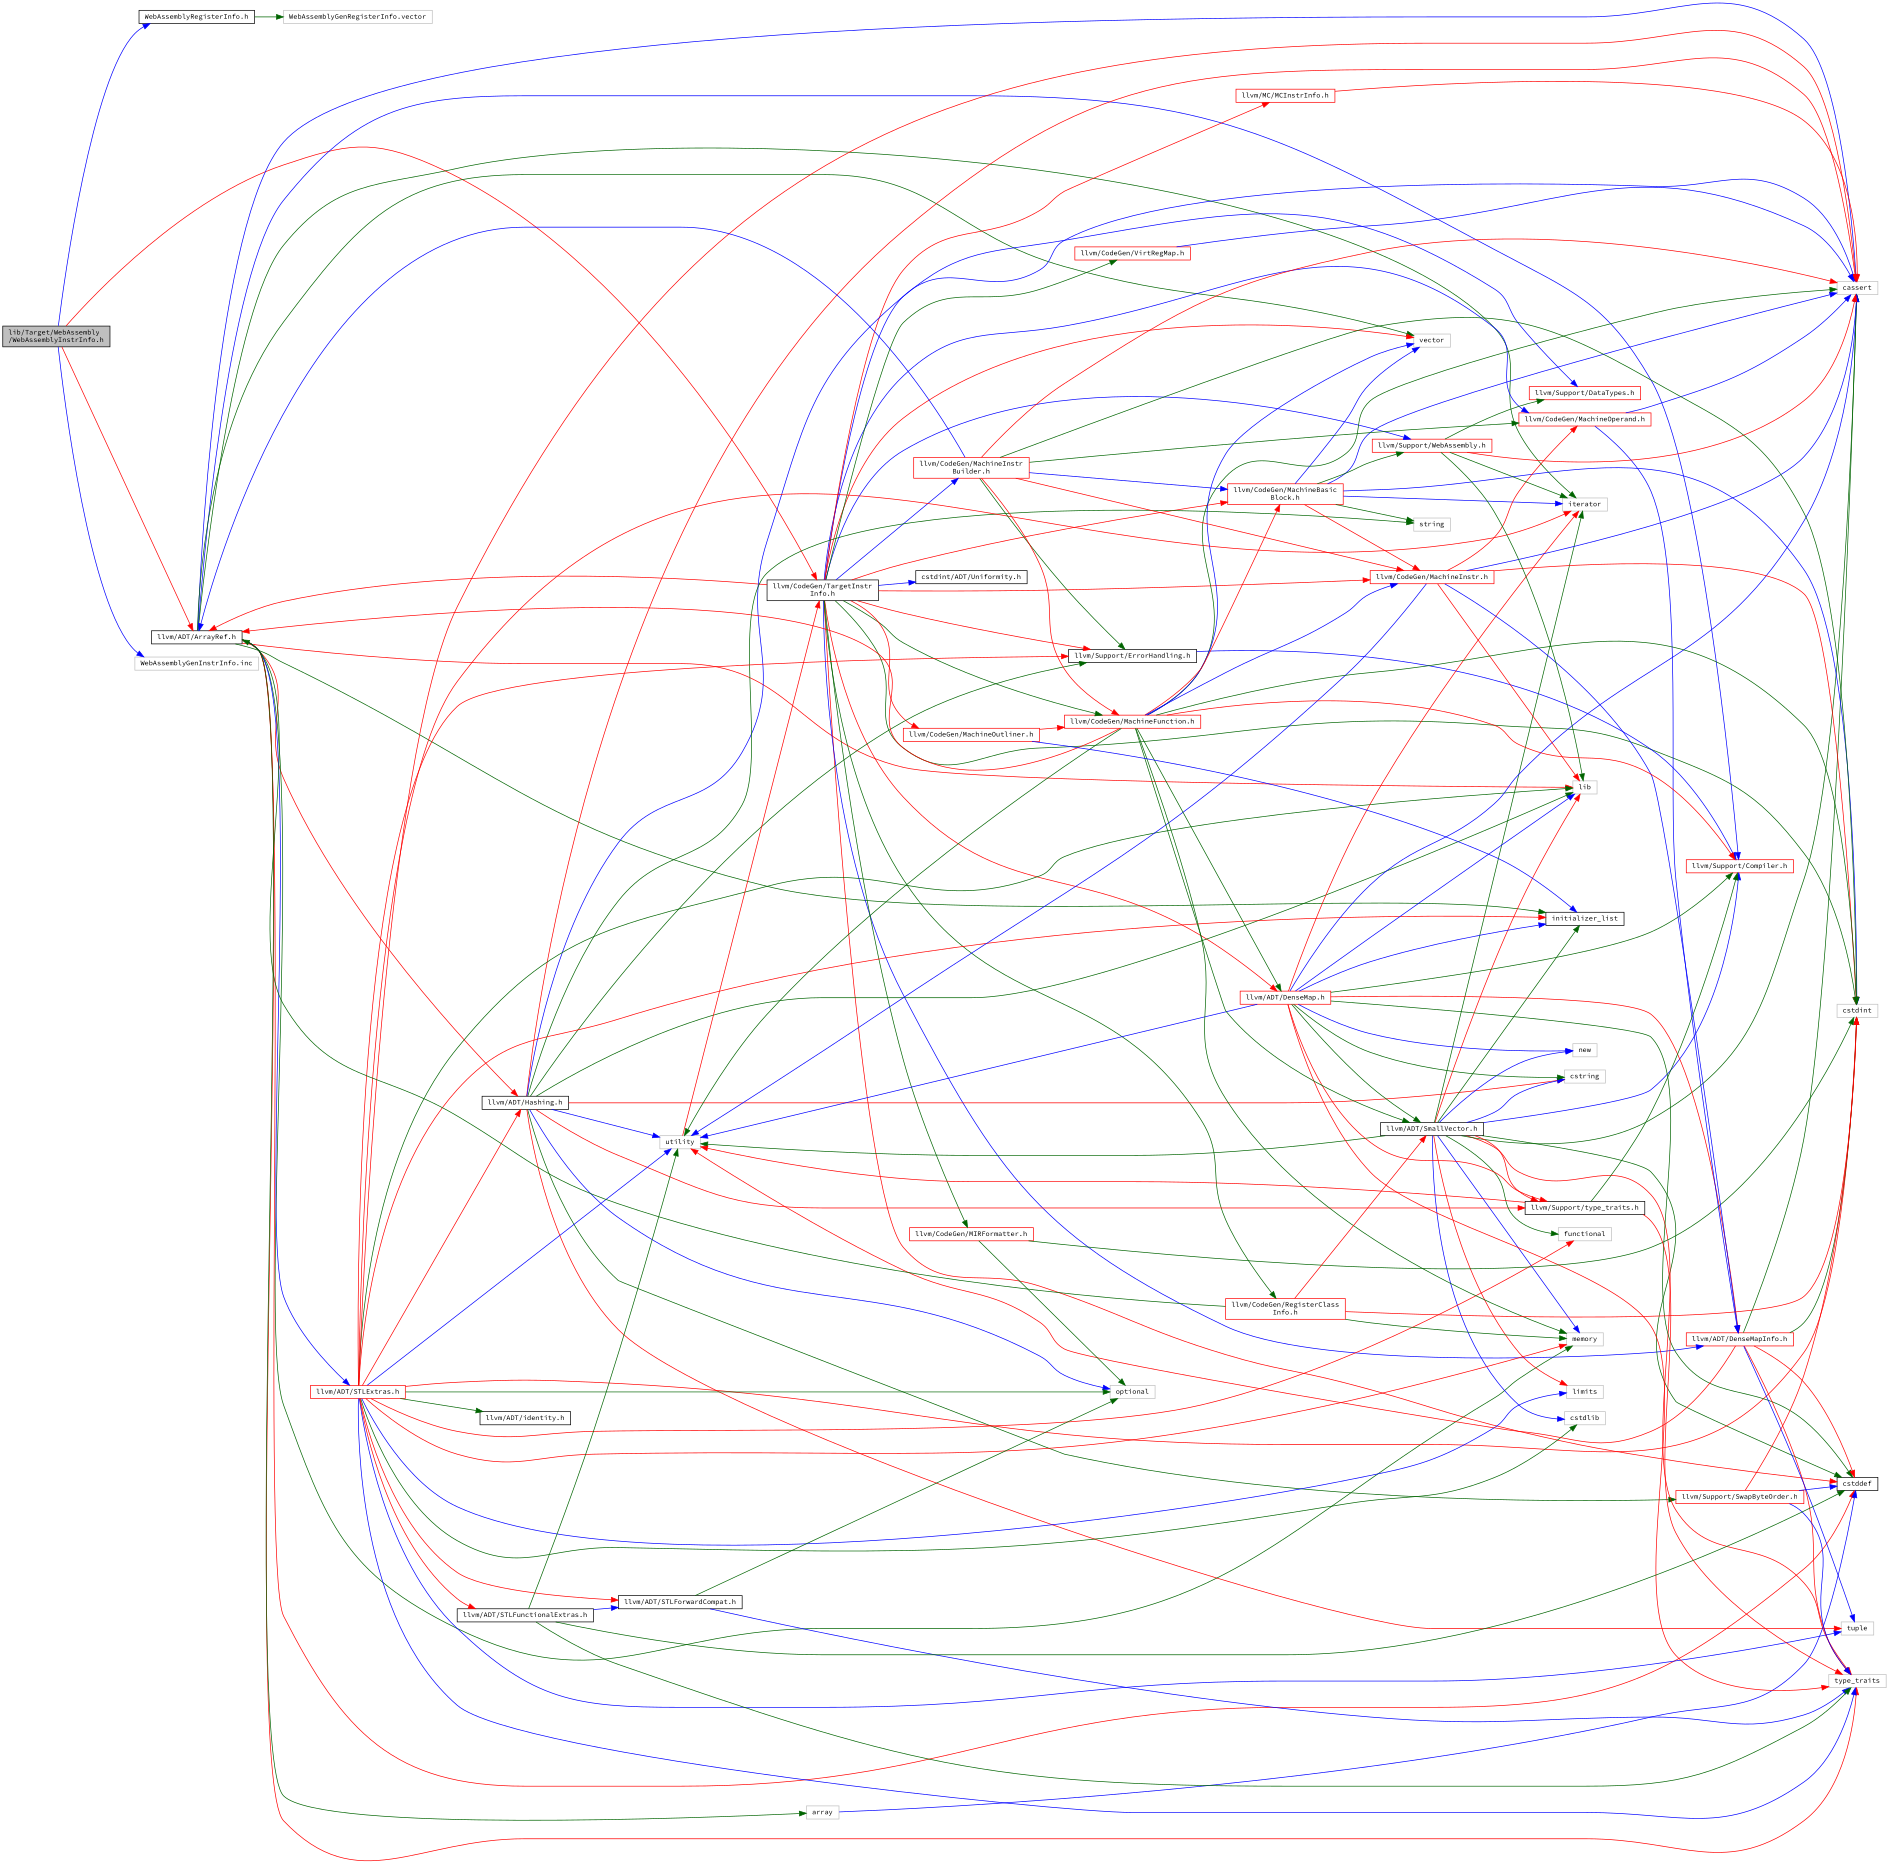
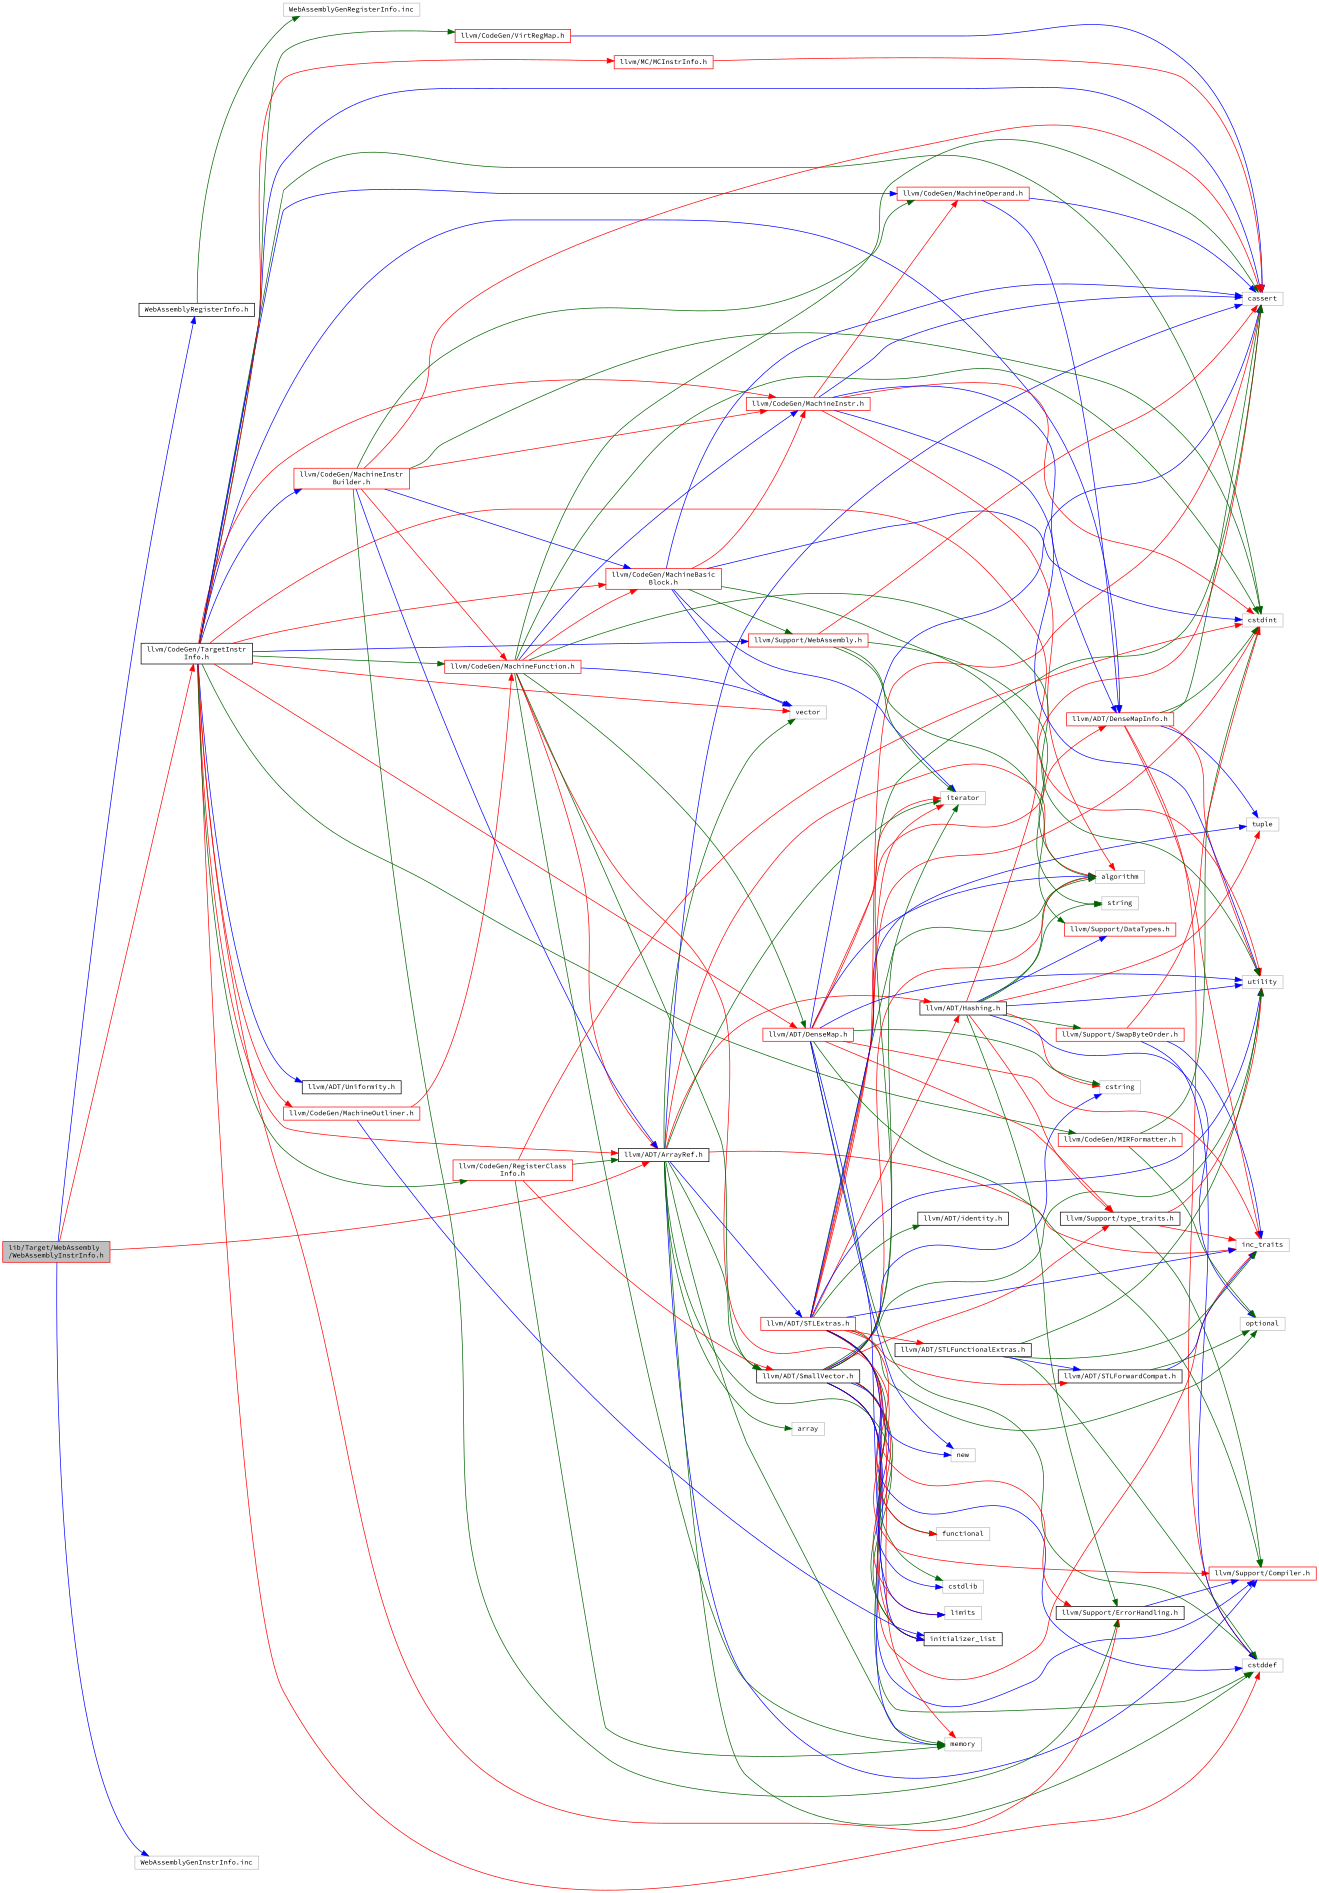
(358, 17) -> (352, 10)
(56, 336) -> (56, 1252)
(971, 577) -> (352, 1087)
(1585, 787) -> (1120, 877)
(750, 872) -> (861, 512)
(1349, 1066) -> (719, 1264)
(1857, 1484) -> (1263, 1666)
(1857, 1681) -> (1263, 1245)
(1416, 1760) -> (1014, 1510)
(578, 1786) -> (730, 1742)
